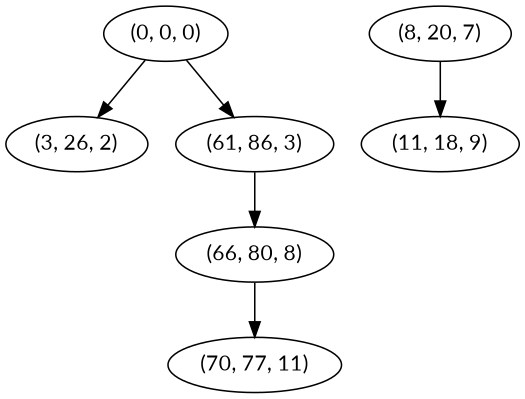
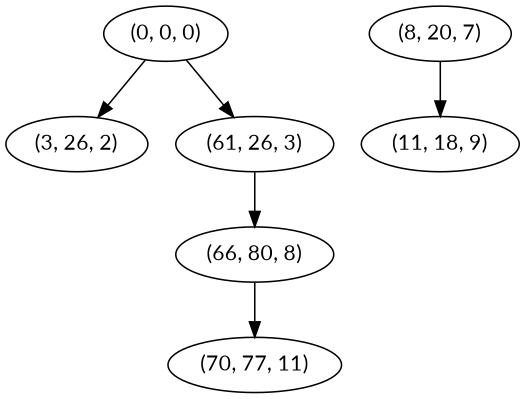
(255, 144) -> (255, 144)
